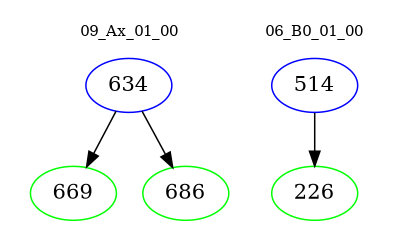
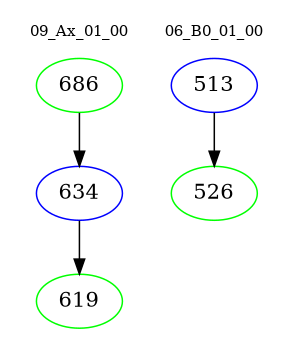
(315, 85) -> (214, 85)
(154, 133) -> (79, 132)
(73, 193) -> (79, 301)
(315, 193) -> (214, 193)
